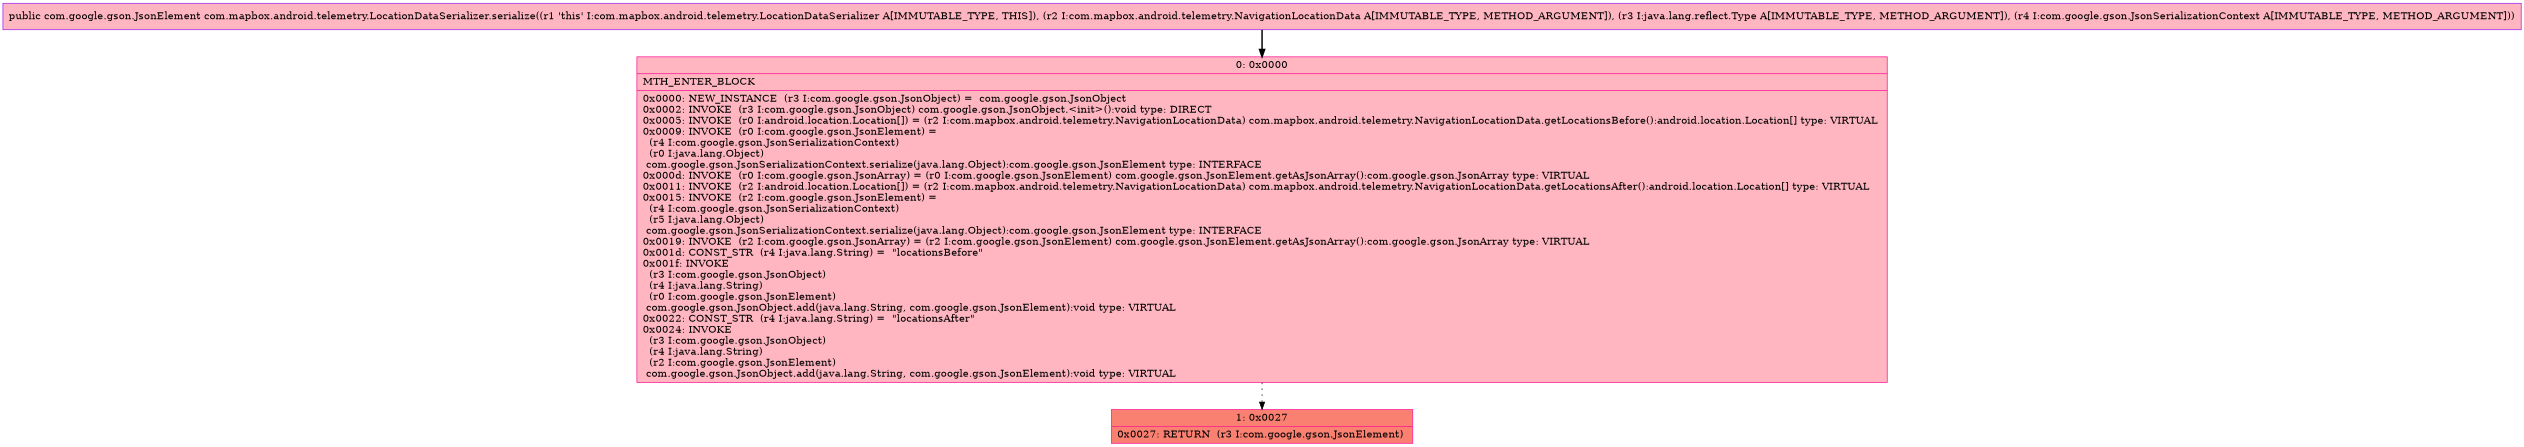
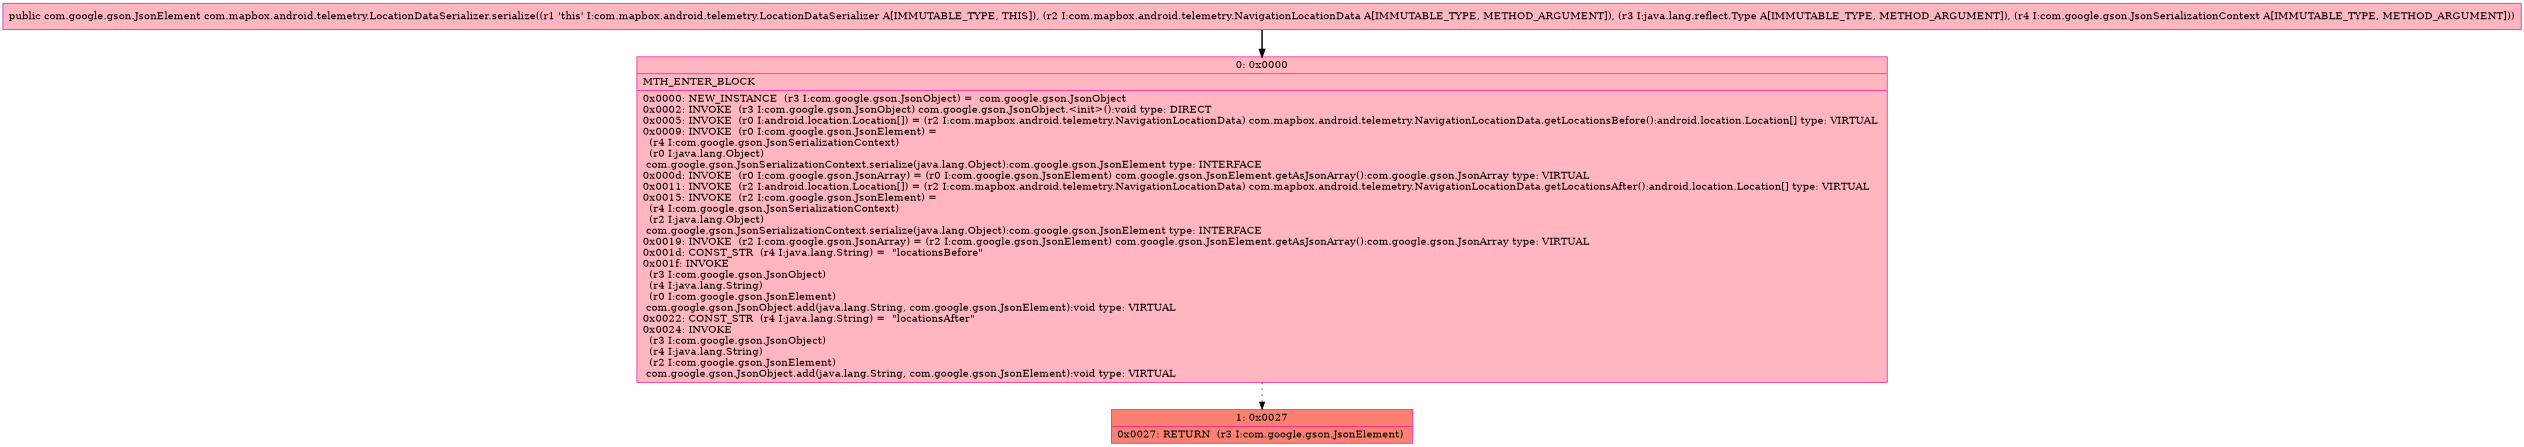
(704, 220) -> (704, 220)
